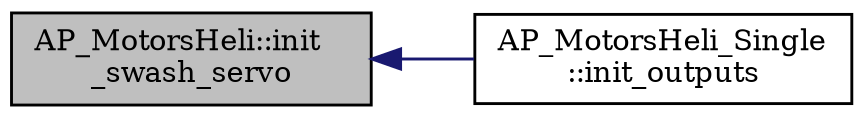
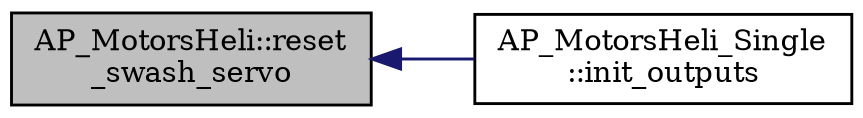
(191, 59) -> (191, 59)
